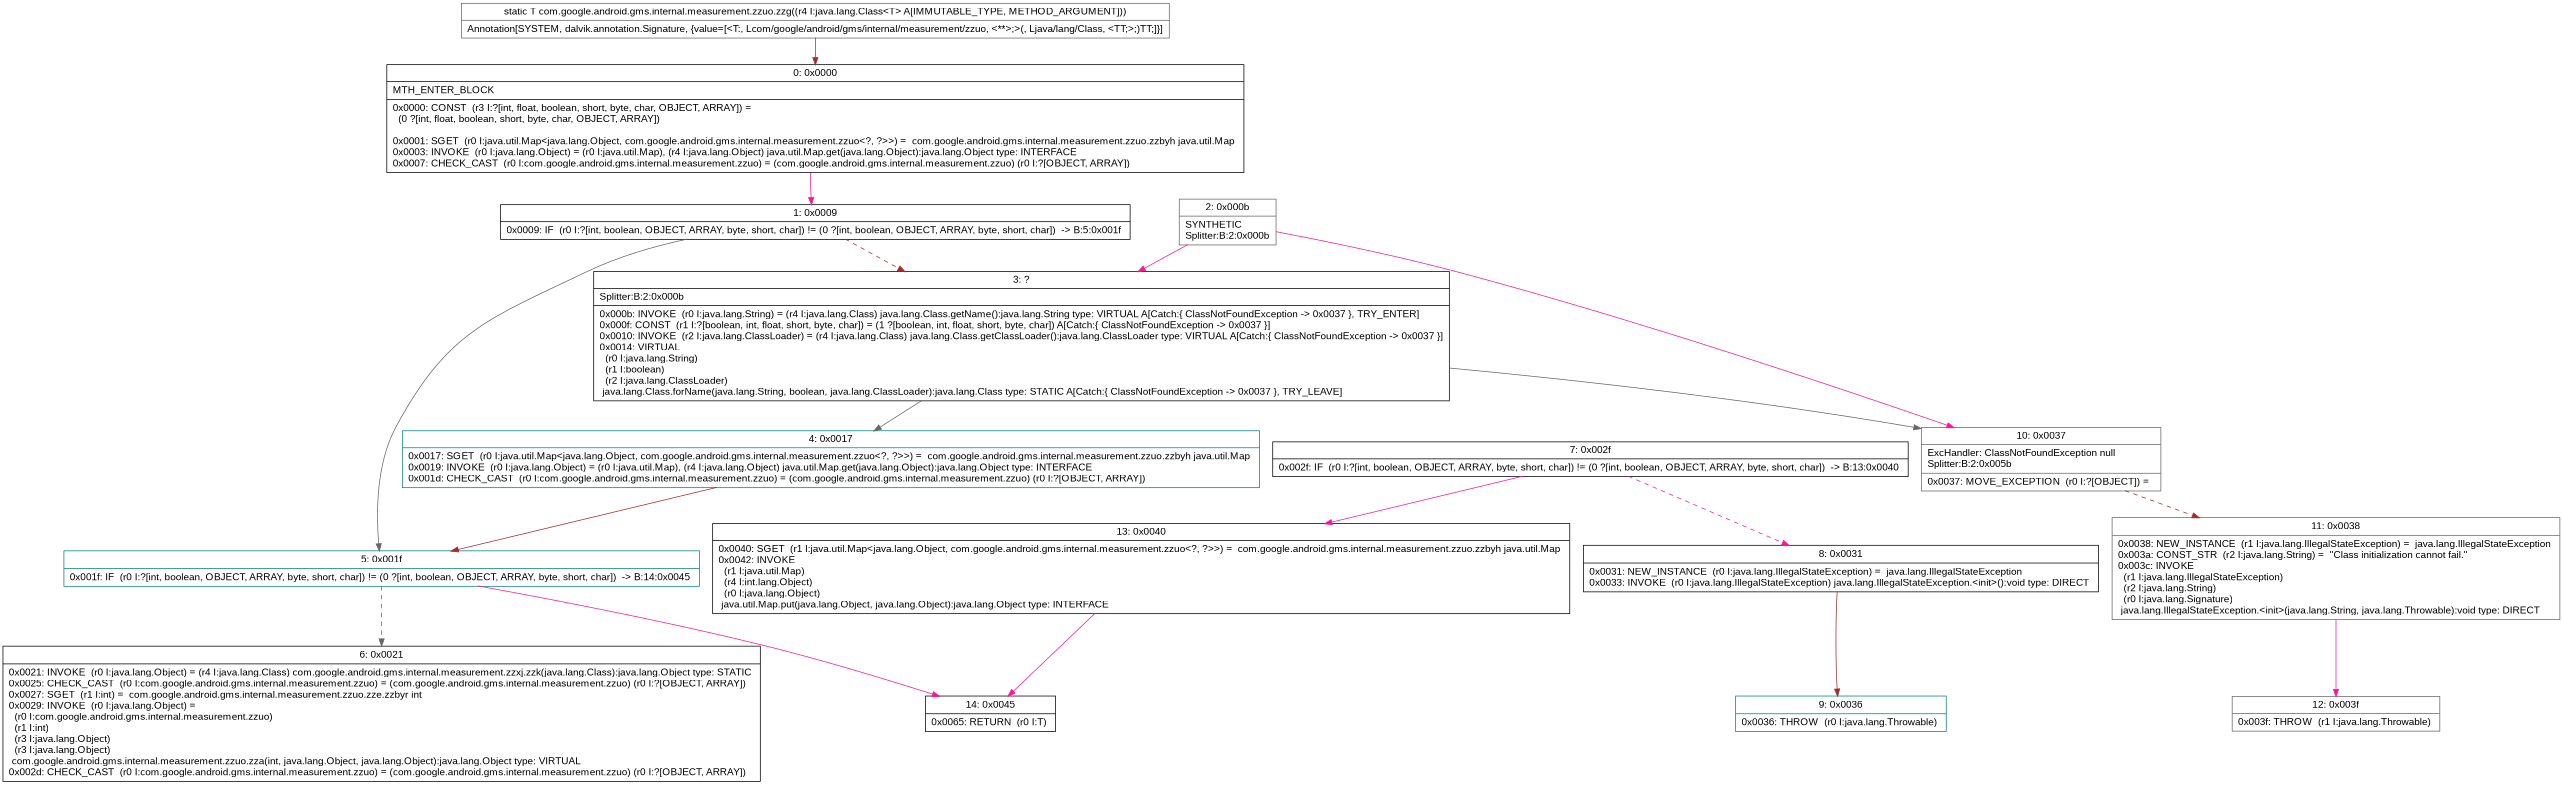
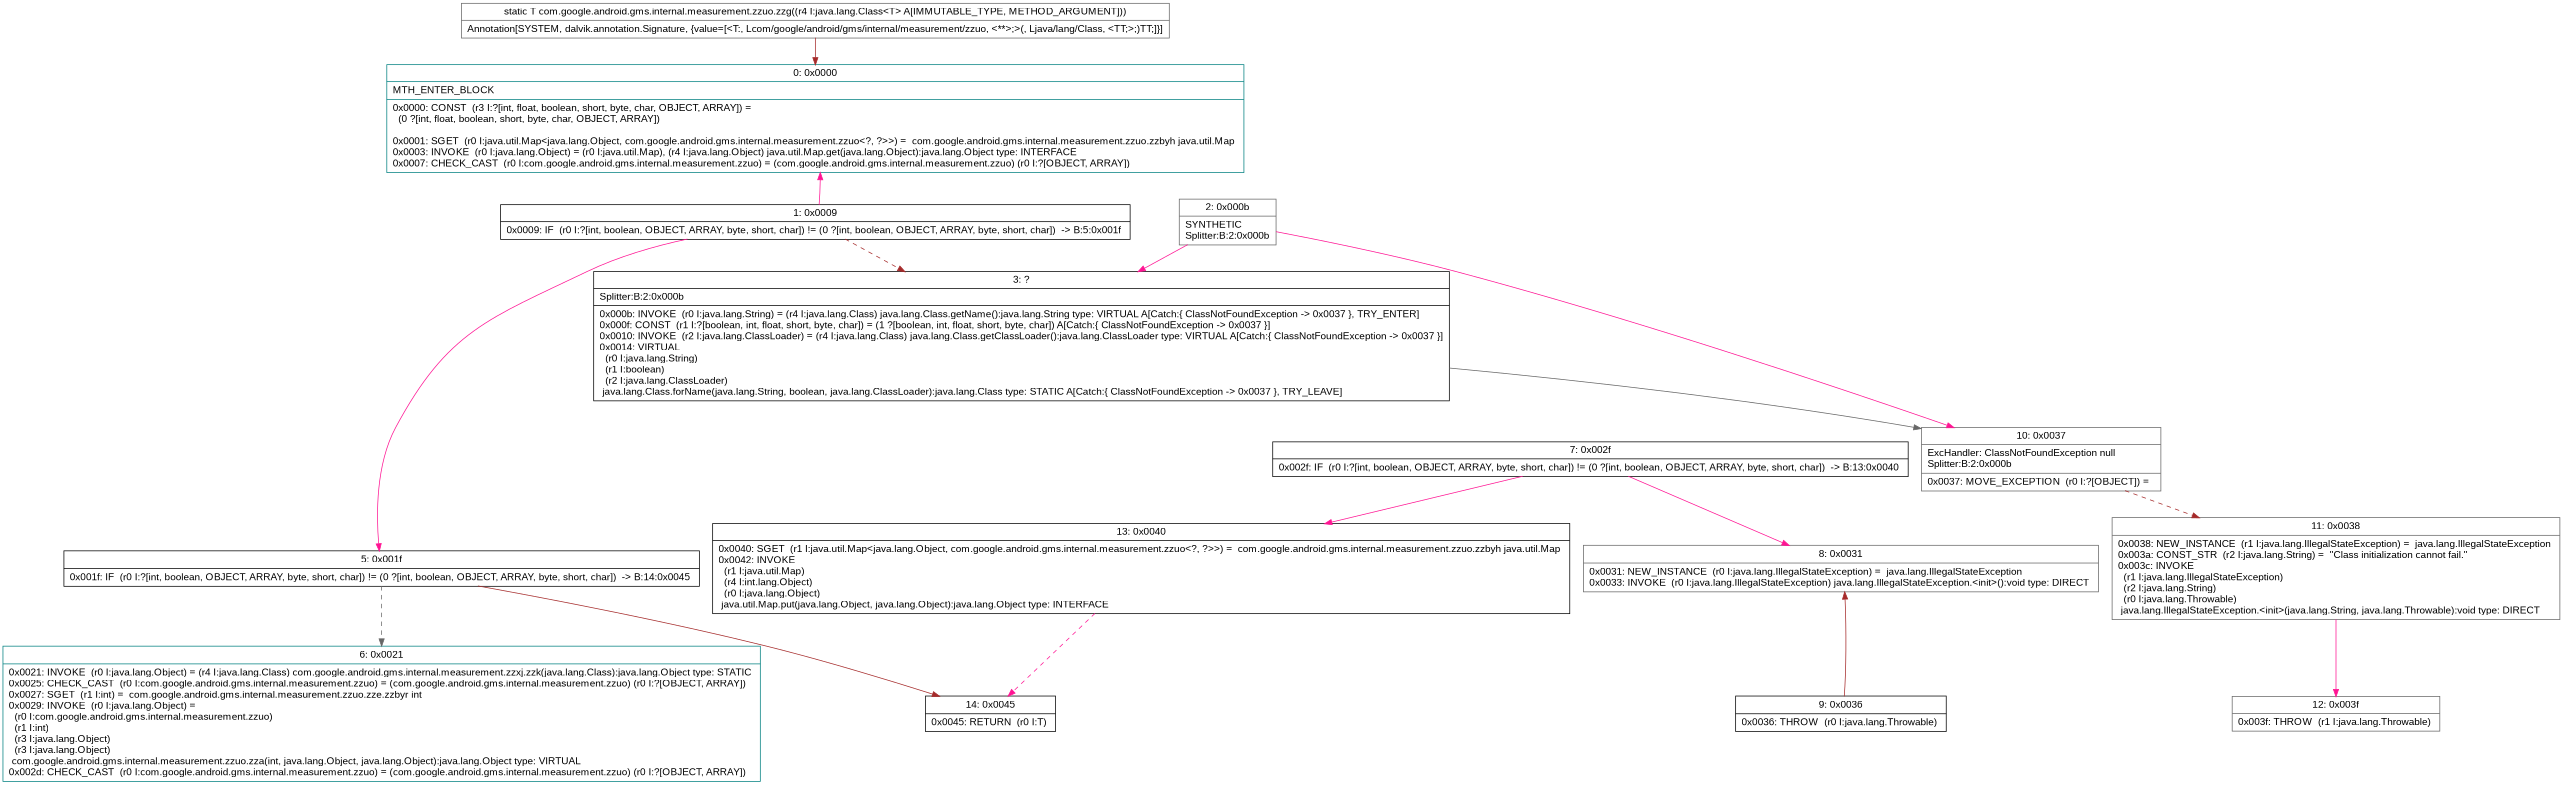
(815, 119) -> (815, 119)
(811, 185) -> (820, 192)
(470, 334) -> (470, 334)
(831, 459) -> none
(1970, 464) -> (1970, 464)
(1705, 509) -> (1705, 509)
(382, 569) -> (382, 569)
(1841, 569) -> (1841, 569)
(2176, 599) -> (2178, 599)
(707, 632) -> (707, 632)
(1836, 640) -> (1846, 648)
(1054, 652) -> (1054, 652)
(382, 714) -> (382, 714)
(1841, 714) -> (1841, 714)
(990, 722) -> (990, 722)
